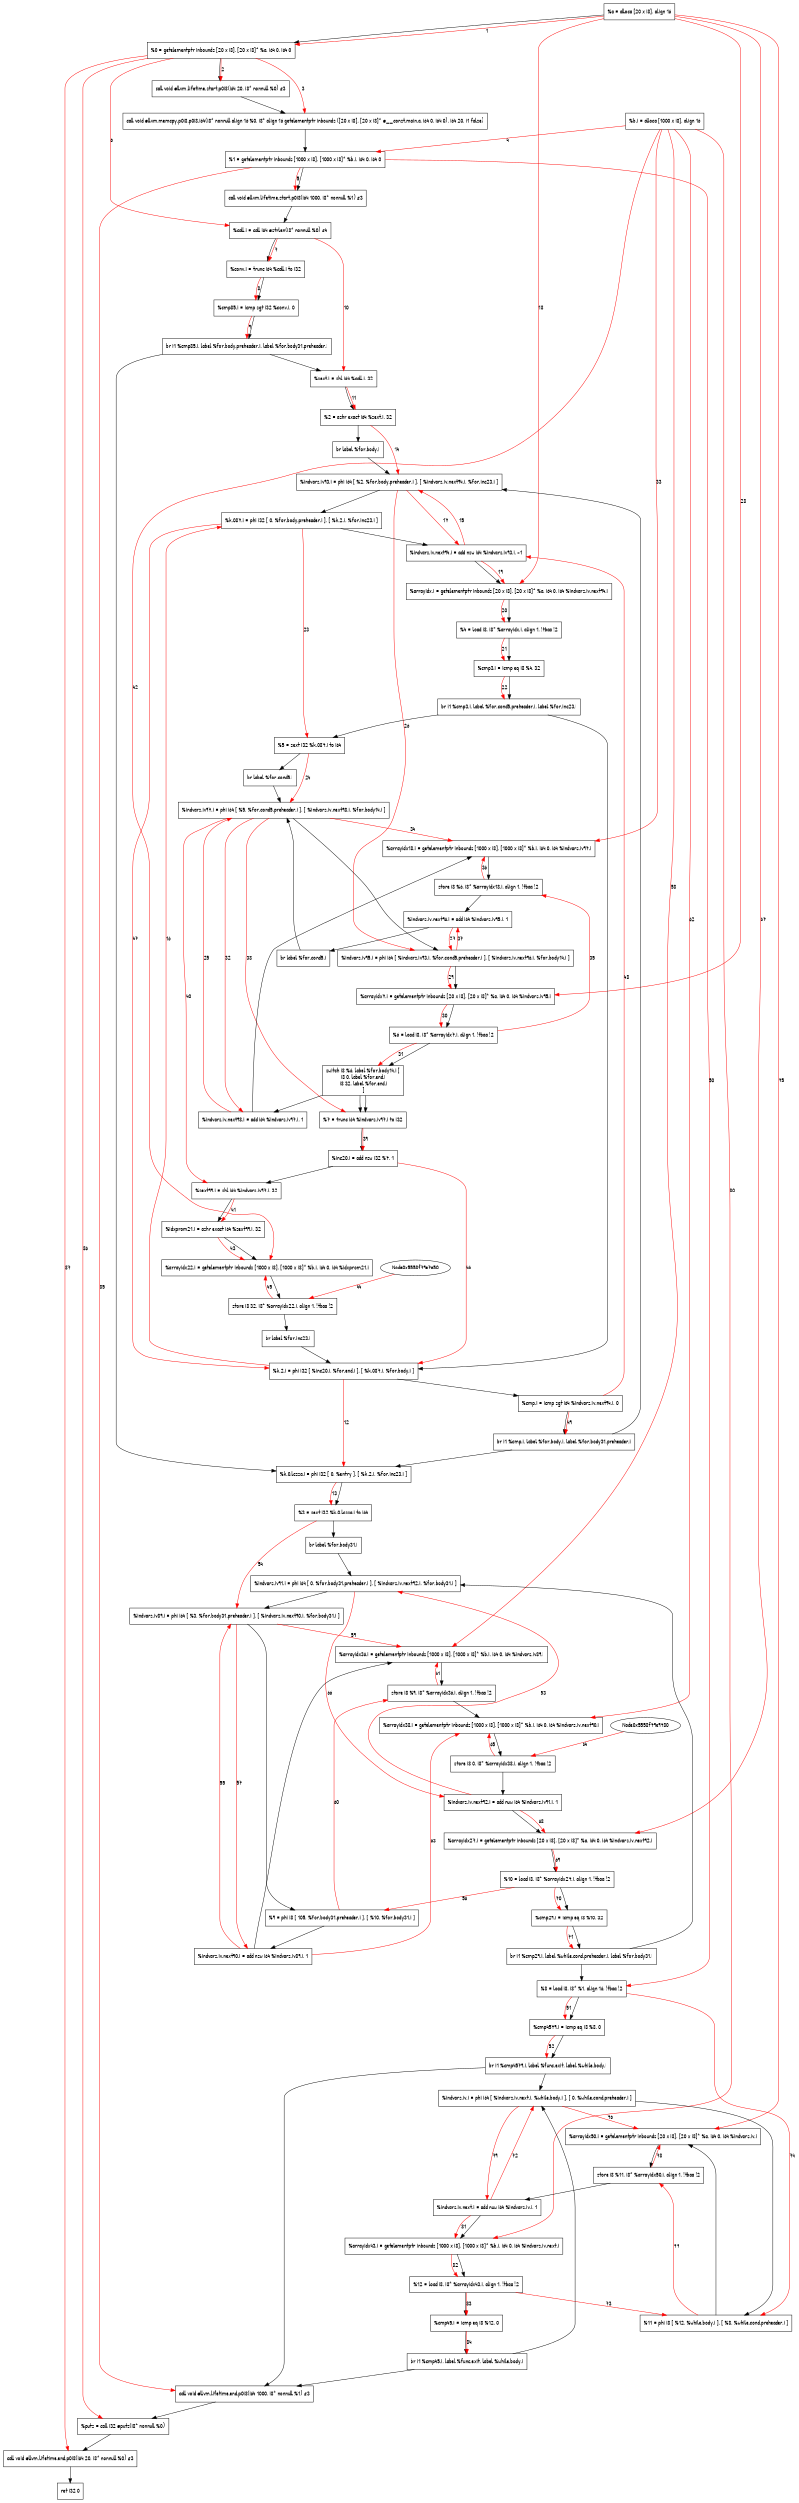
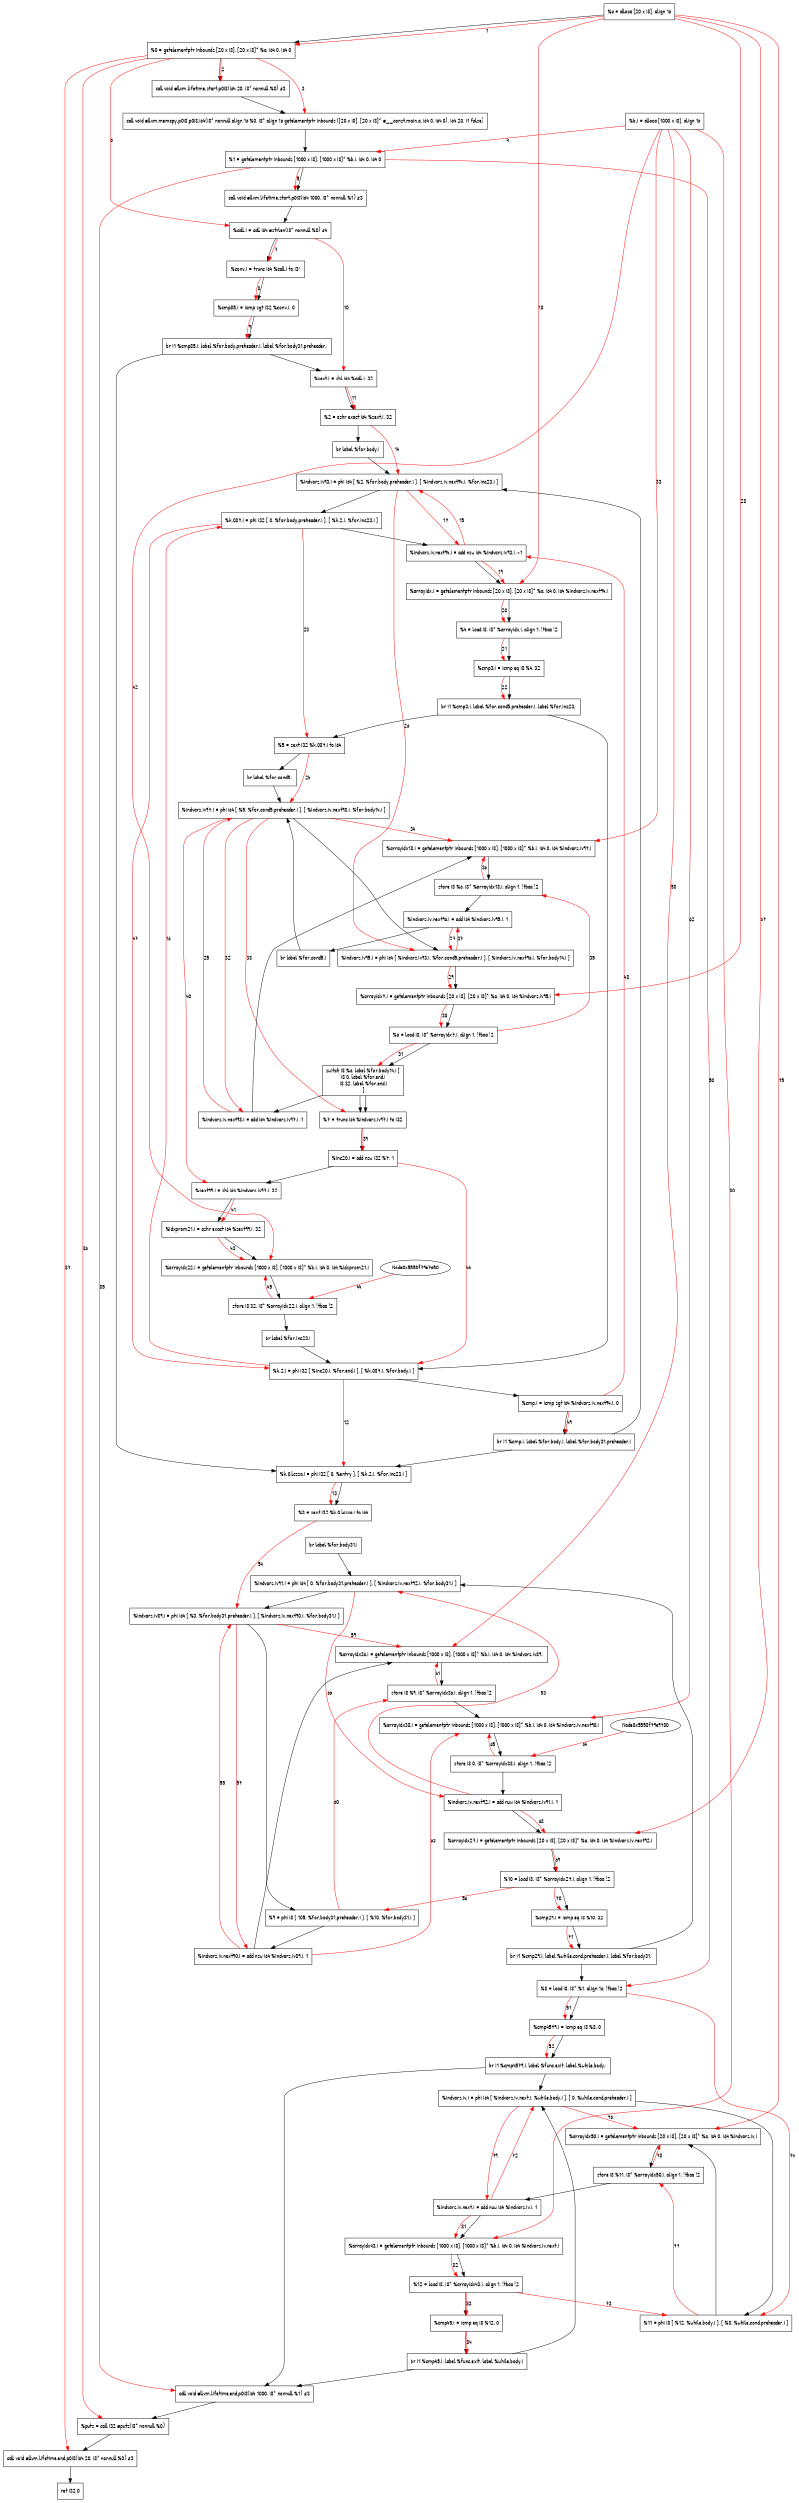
(266, 269) -> (266, 269)
(333, 1527) -> none
